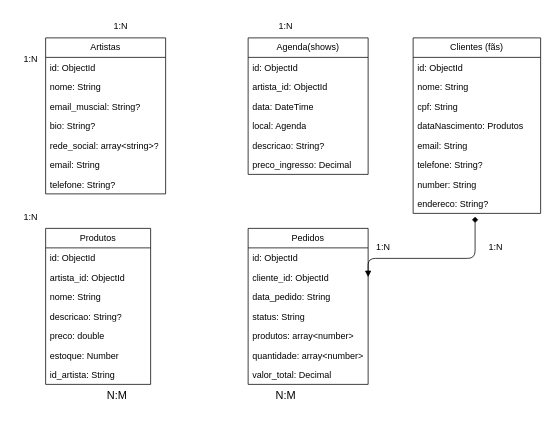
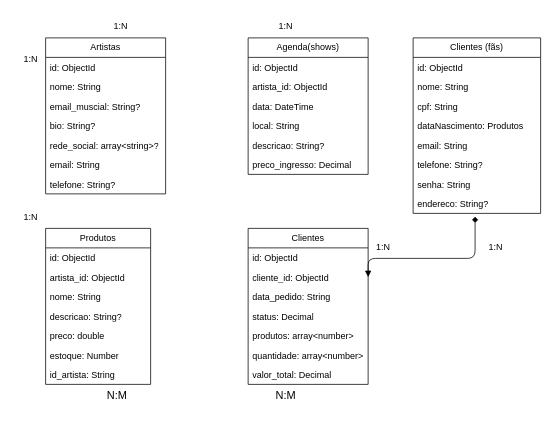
(280, 127) -> (279, 127)
(449, 185) -> (447, 185)
(308, 238) -> (308, 238)
(284, 317) -> (285, 317)
